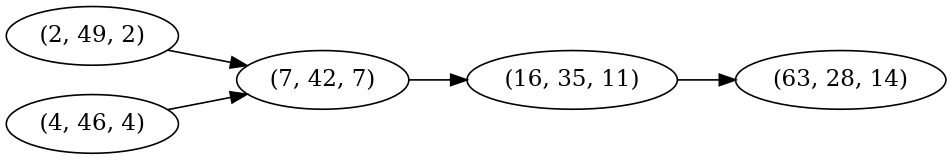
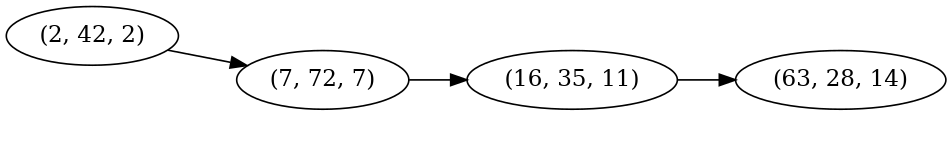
(92, 36) -> (92, 36)
(323, 80) -> (323, 80)
(92, 124) -> none
